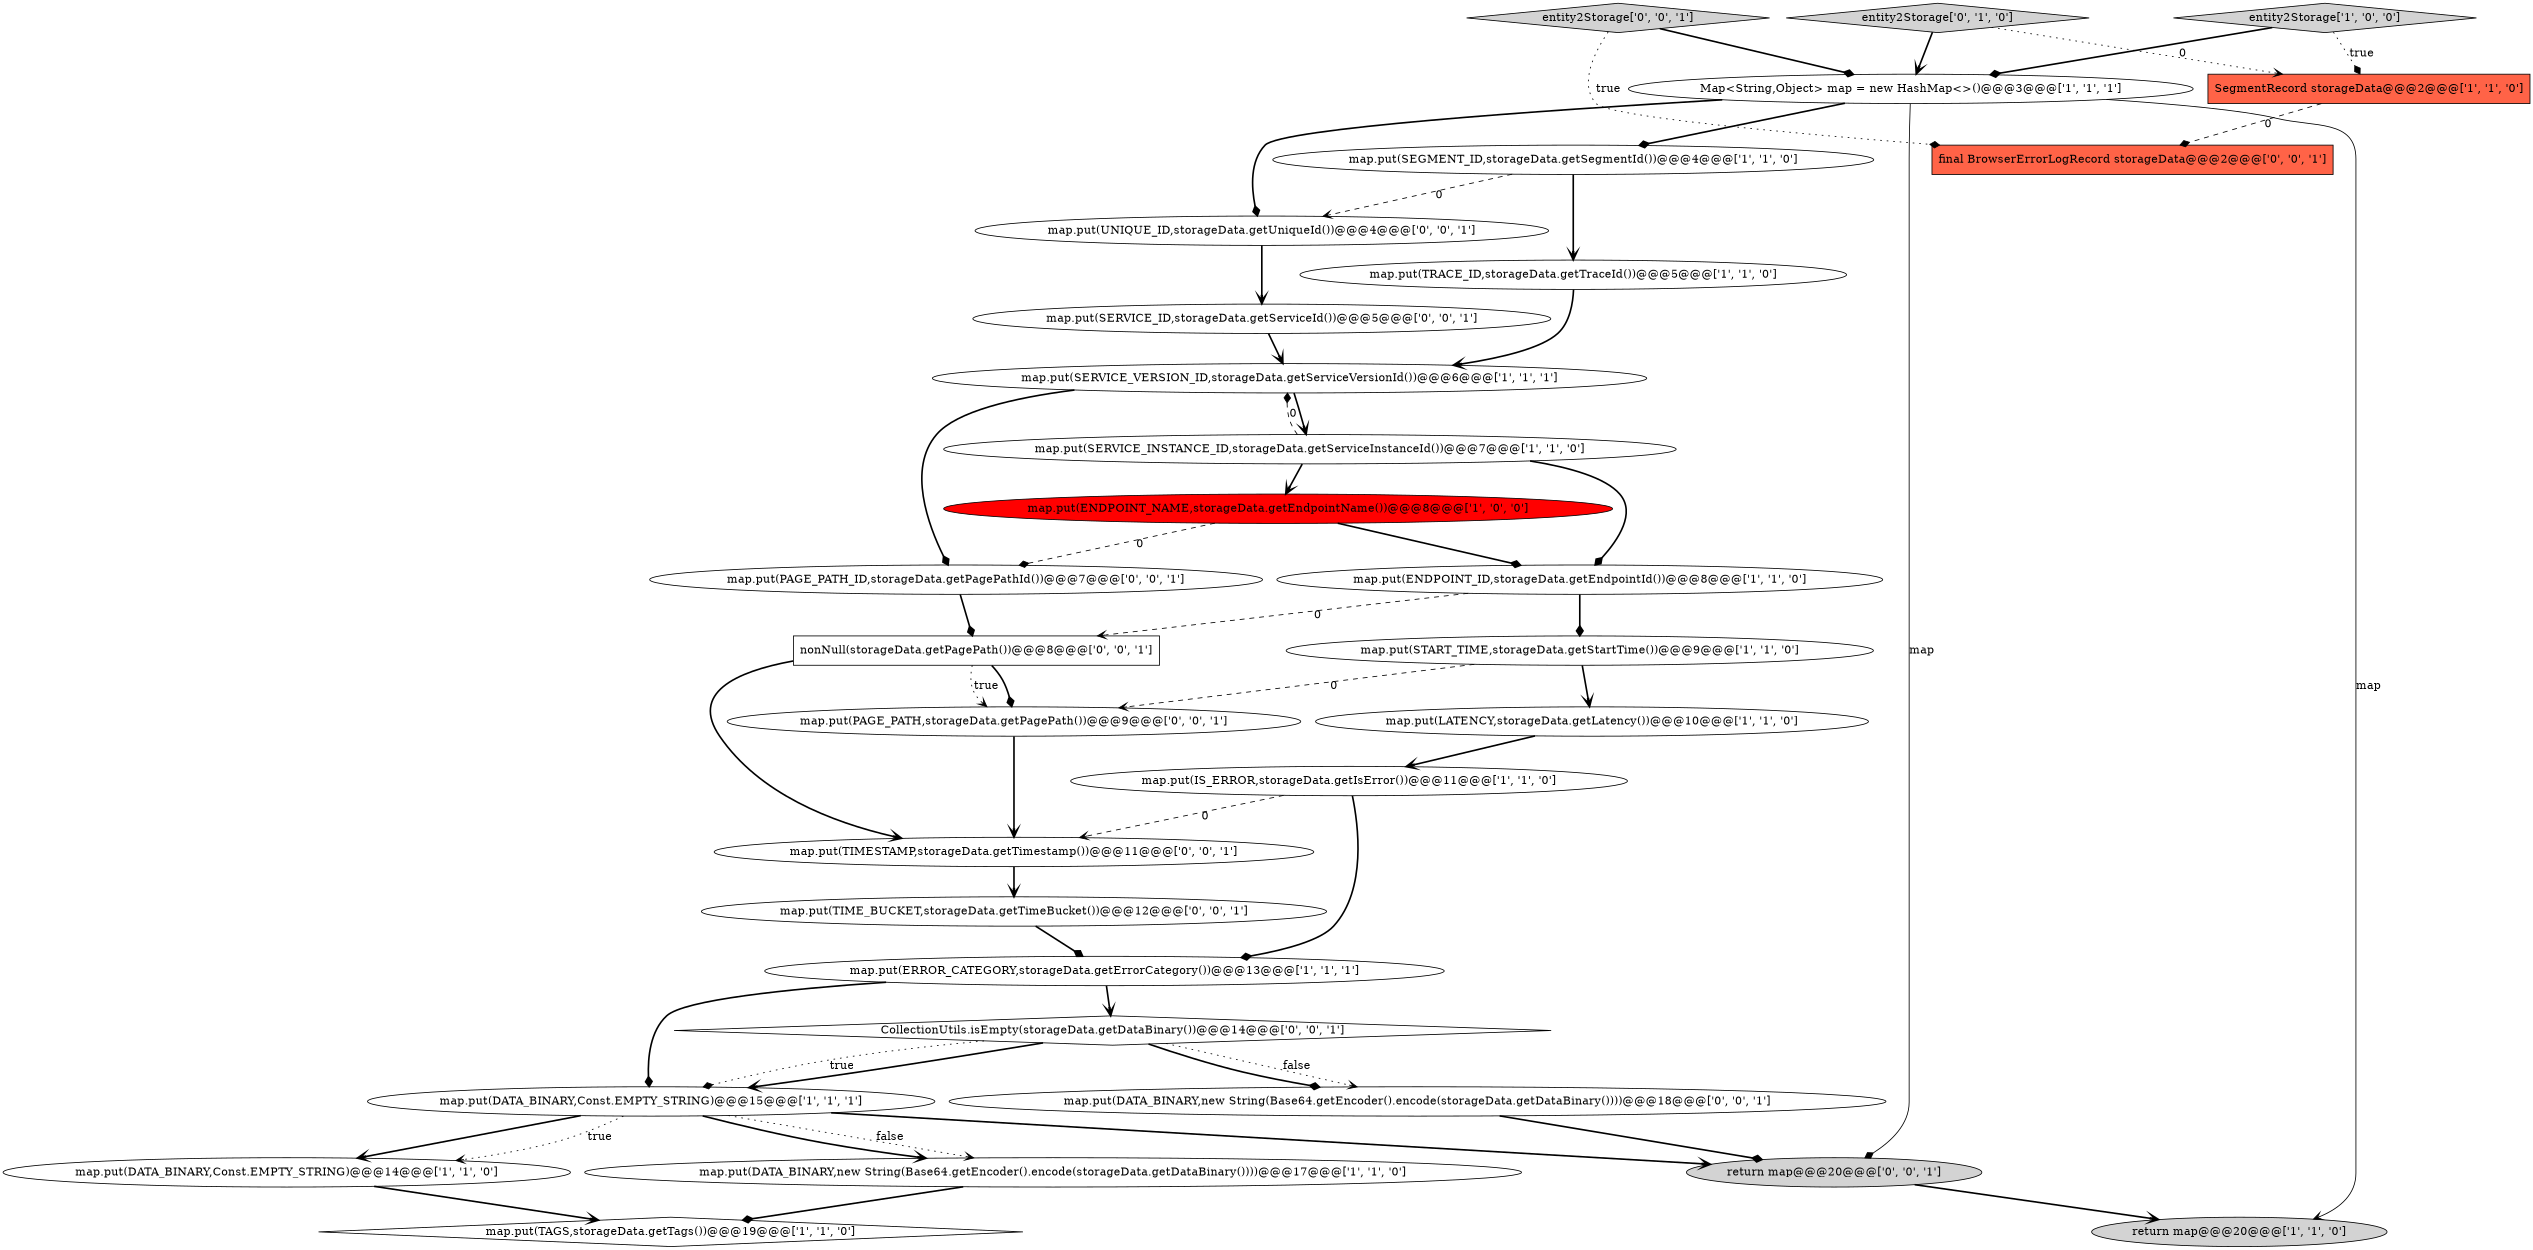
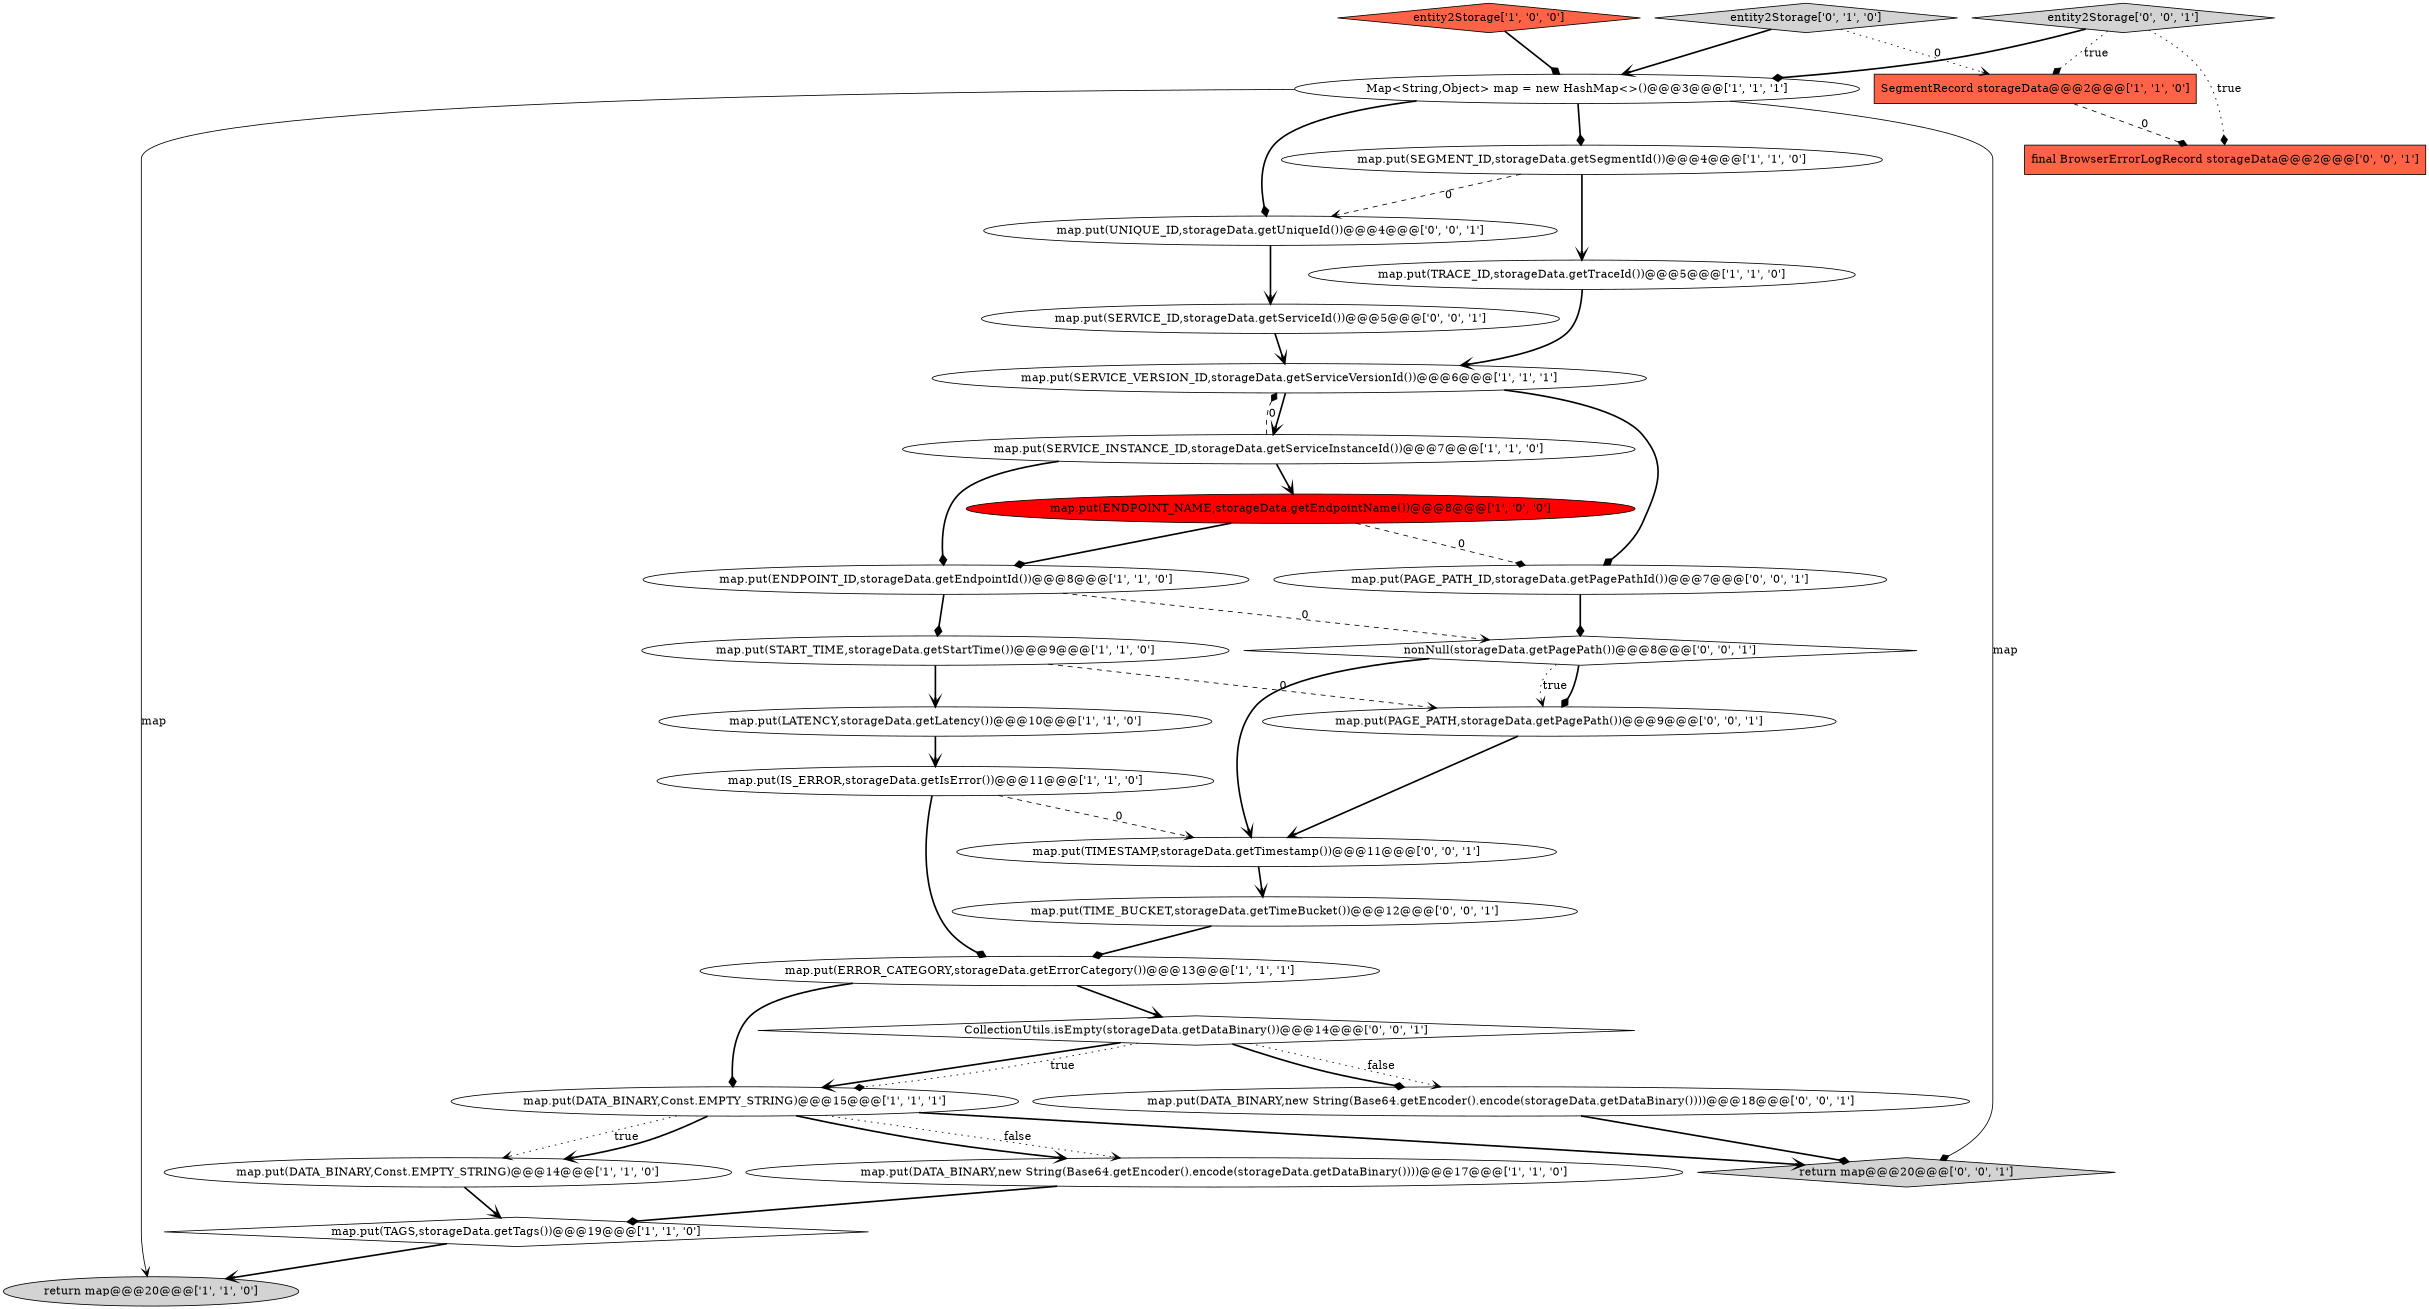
(2325, 18) -> (1489, 18)
(2344, 49) -> (2084, 50)
(976, 651) -> (1580, 651)
(1834, 1172) -> (1906, 1172)
(2033, 1202) -> (341, 1261)
